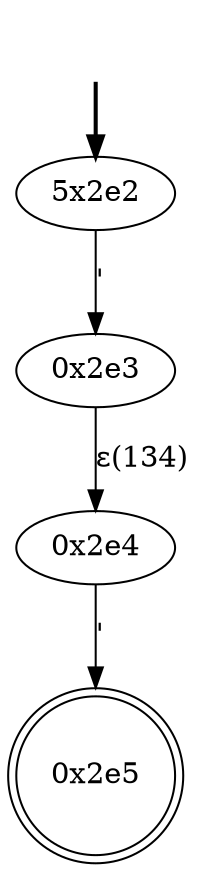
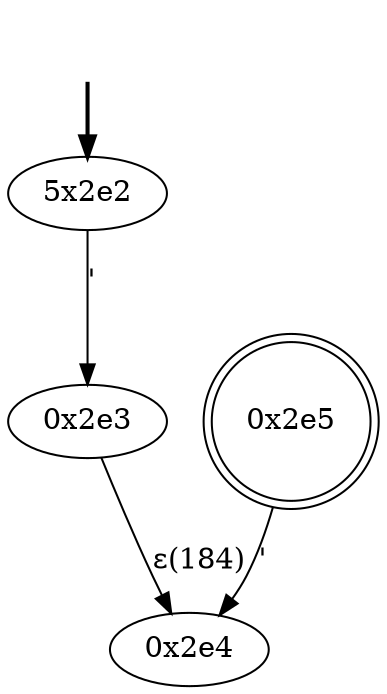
(143, 459) -> (200, 561)
(96, 626) -> (256, 555)
